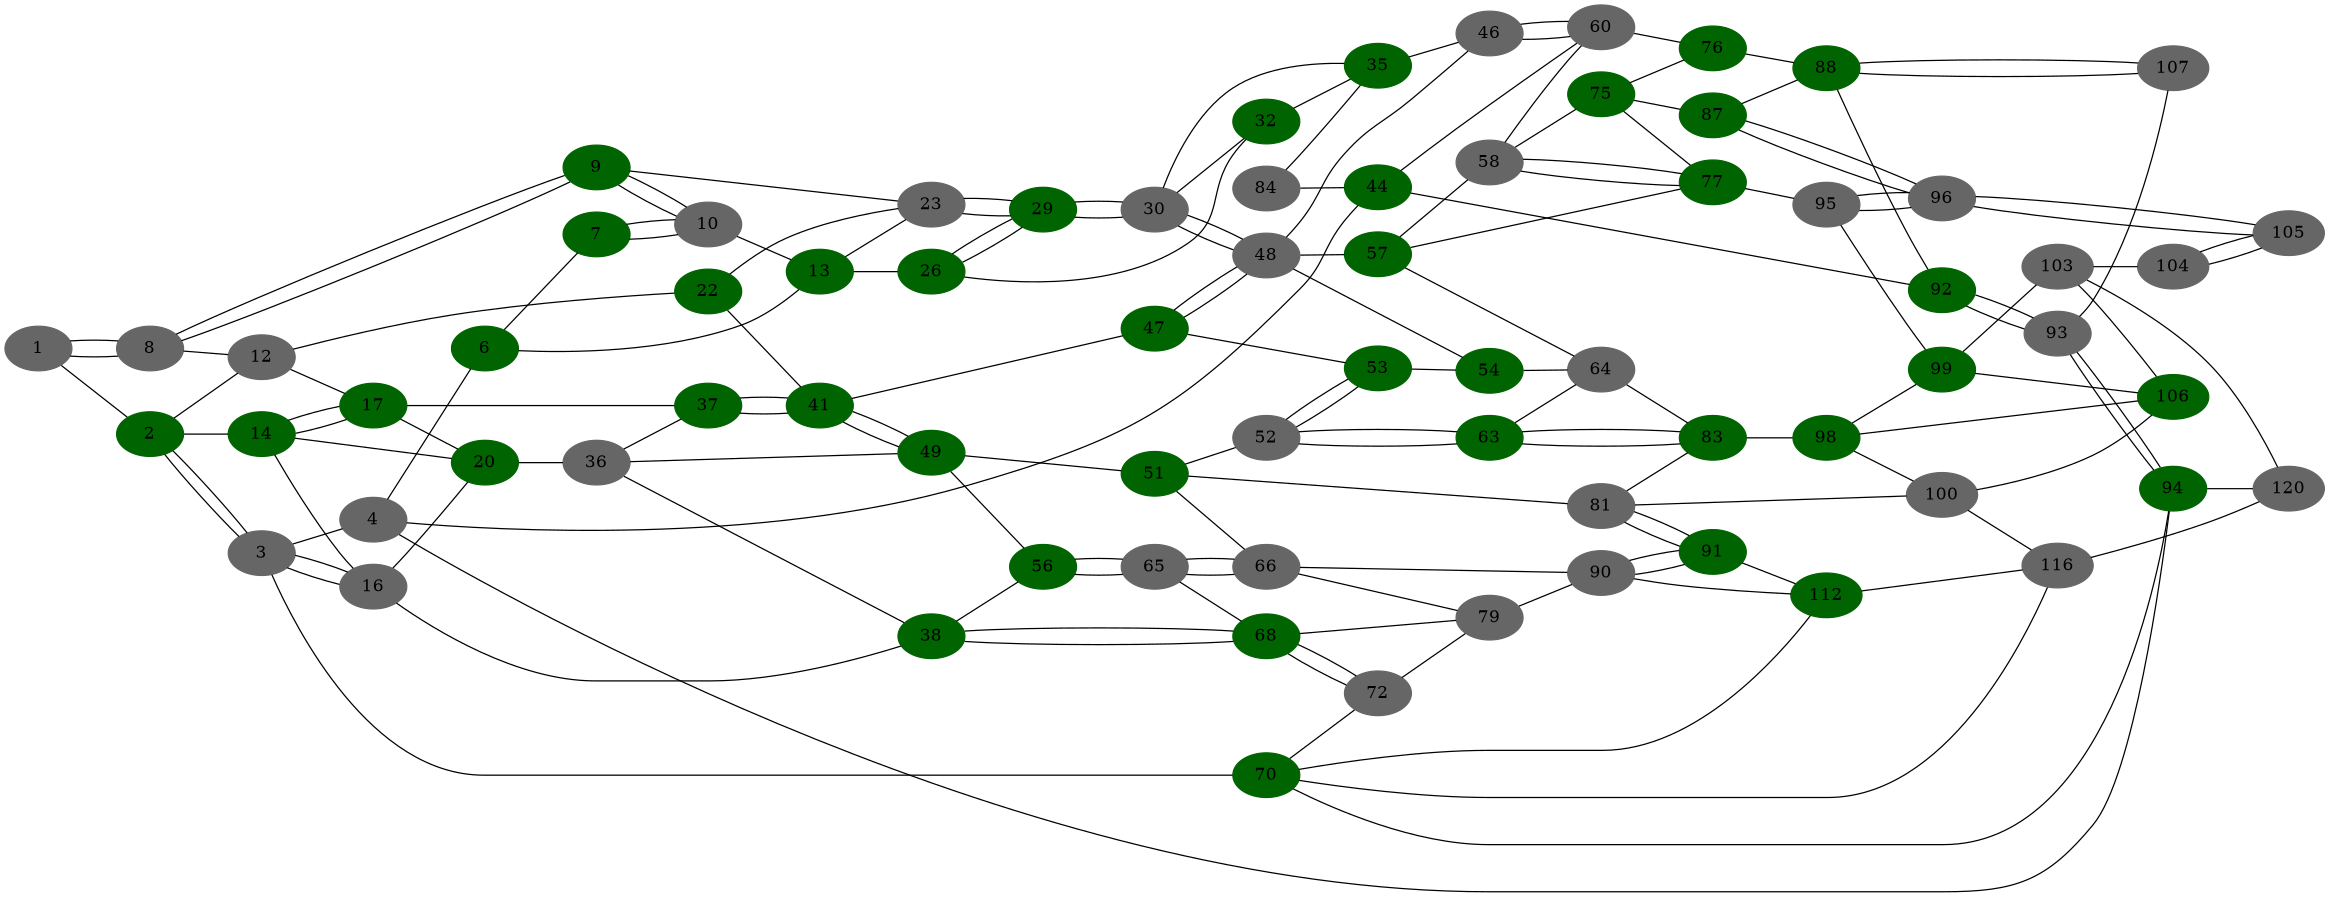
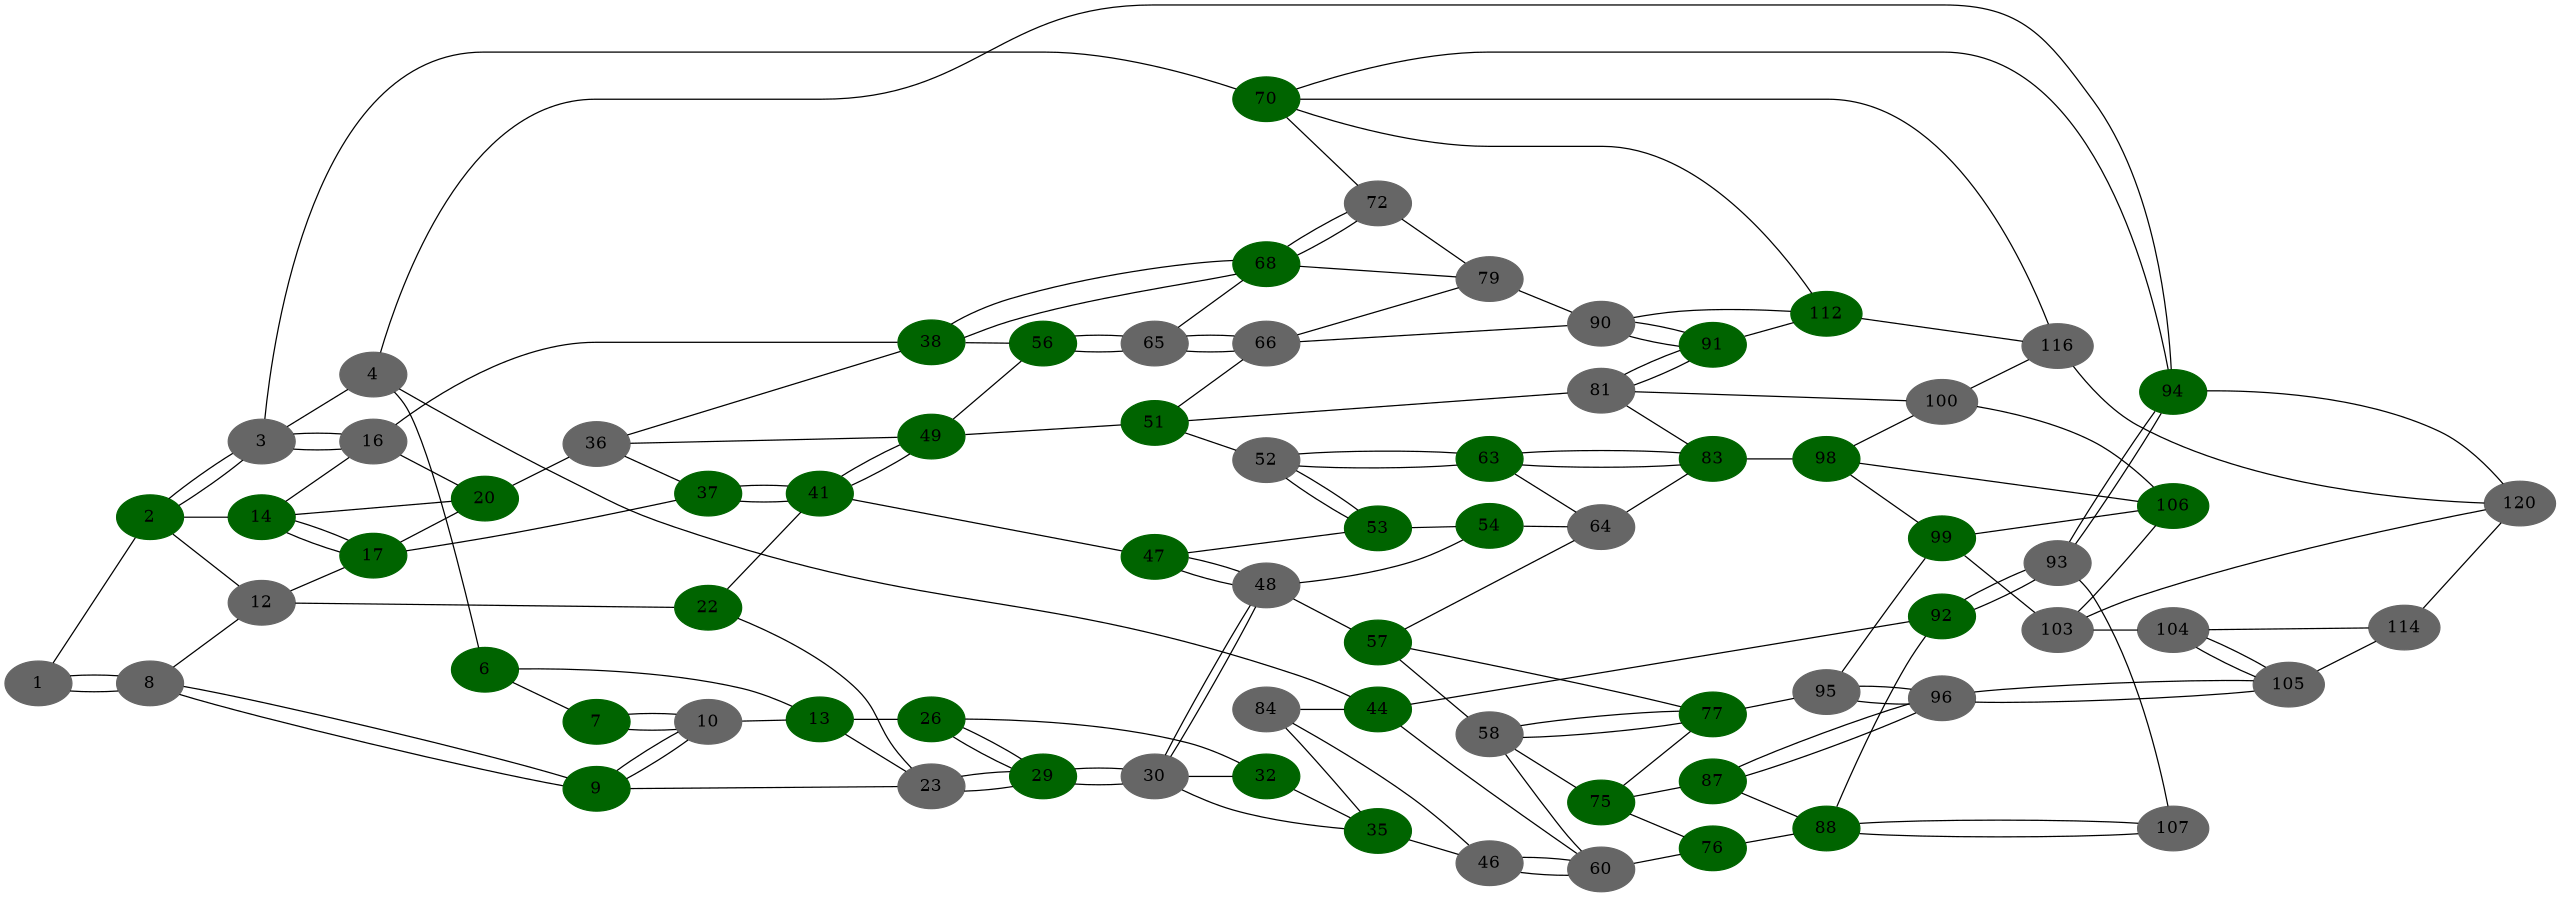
(1366, 133) -> (1384, 779)
none -> (2404, 628)
